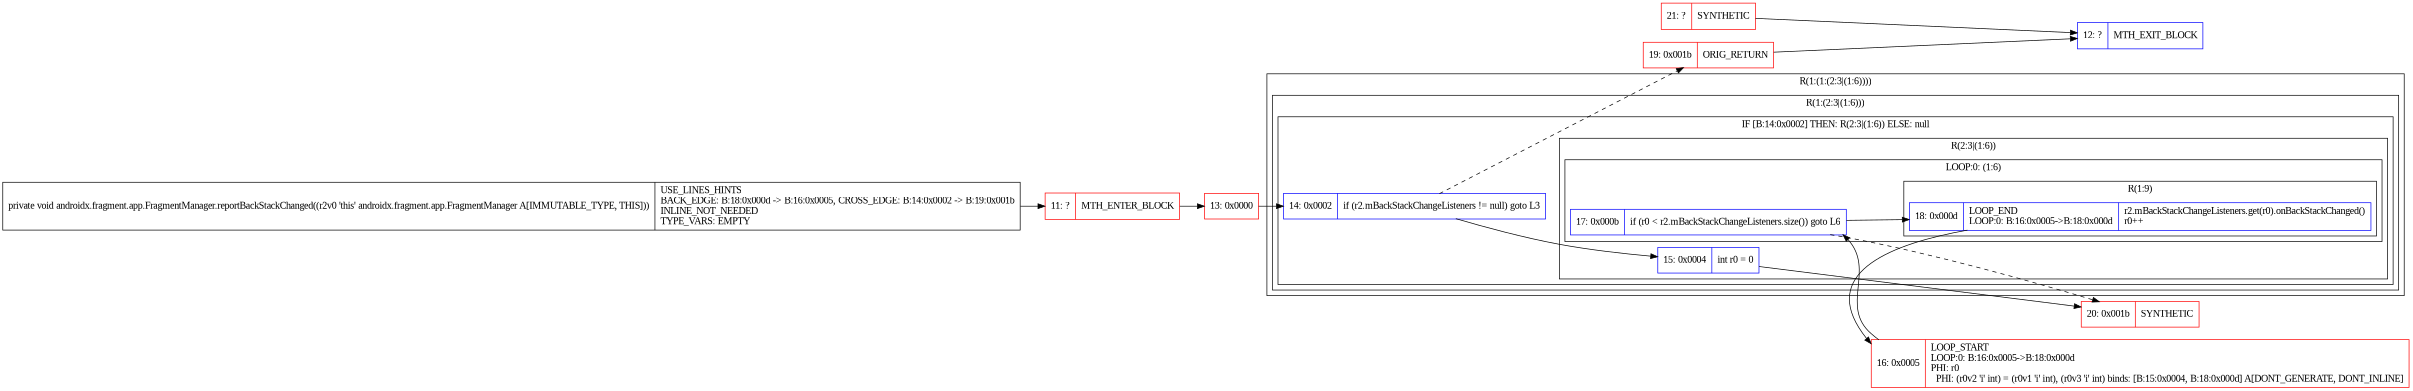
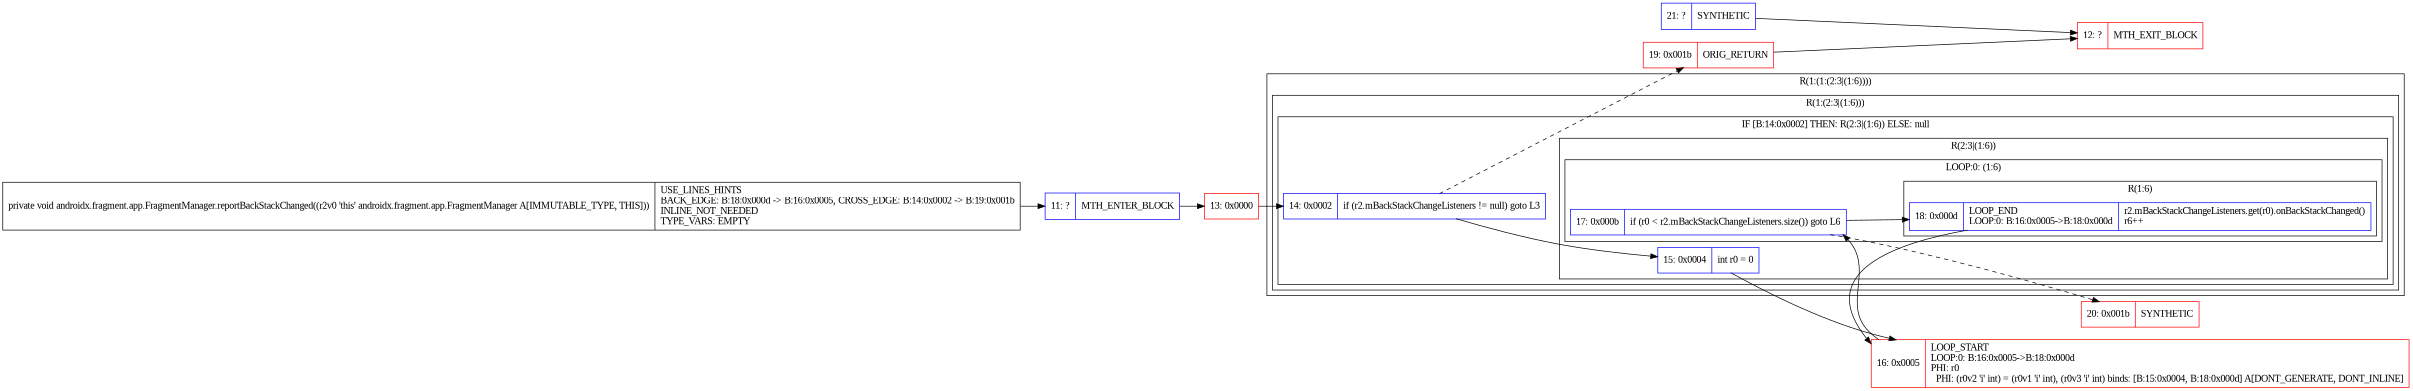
(1708, 16) -> (1708, 16)
(2140, 36) -> (2140, 36)
(2140, 189) -> (2140, 189)
(1112, 206) -> (1112, 206)
(2134, 221) -> (2134, 221)
(1917, 286) -> (1808, 311)
